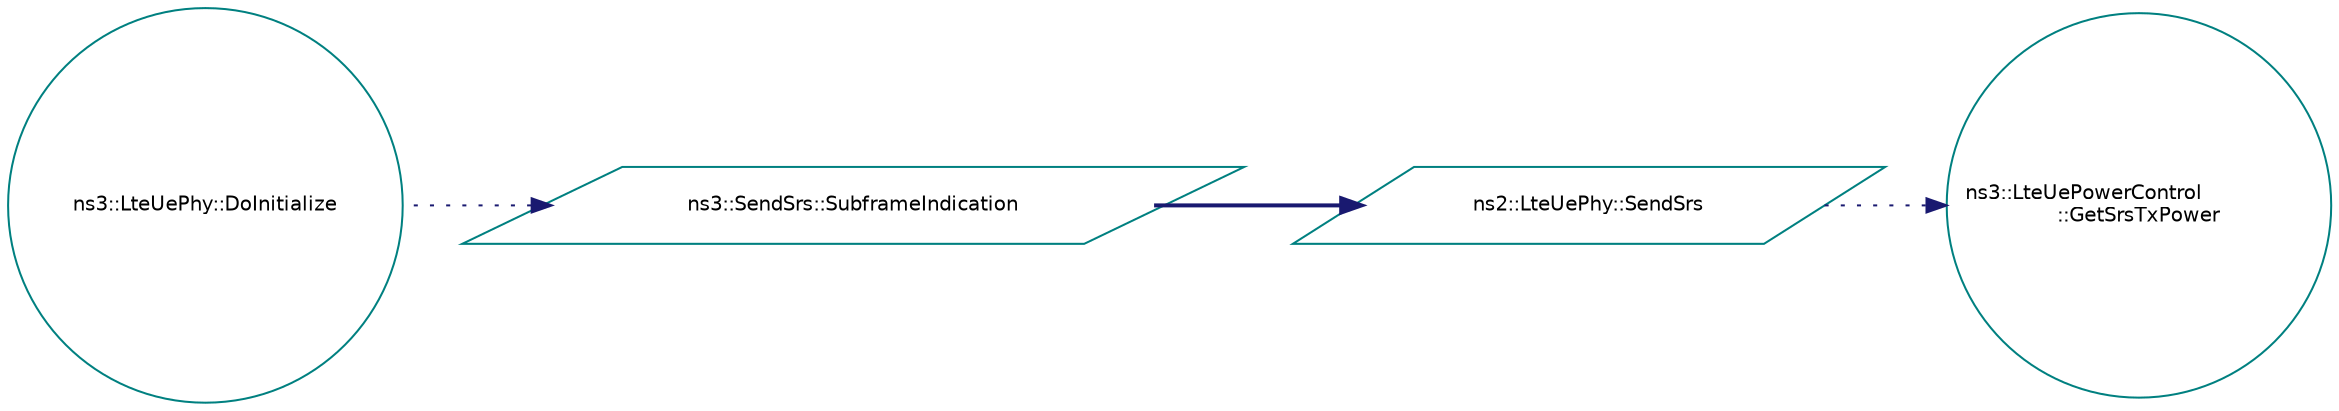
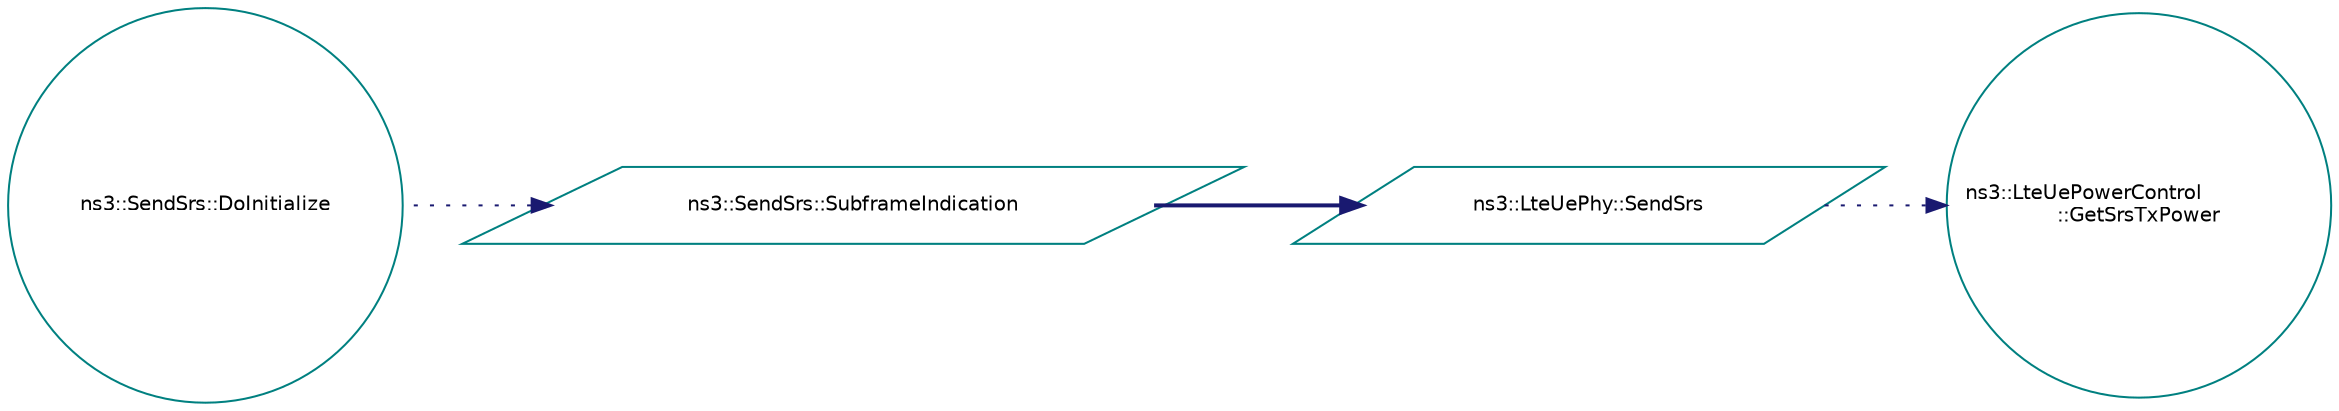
(205, 205) -> (205, 205)
(1589, 205) -> (1589, 205)
